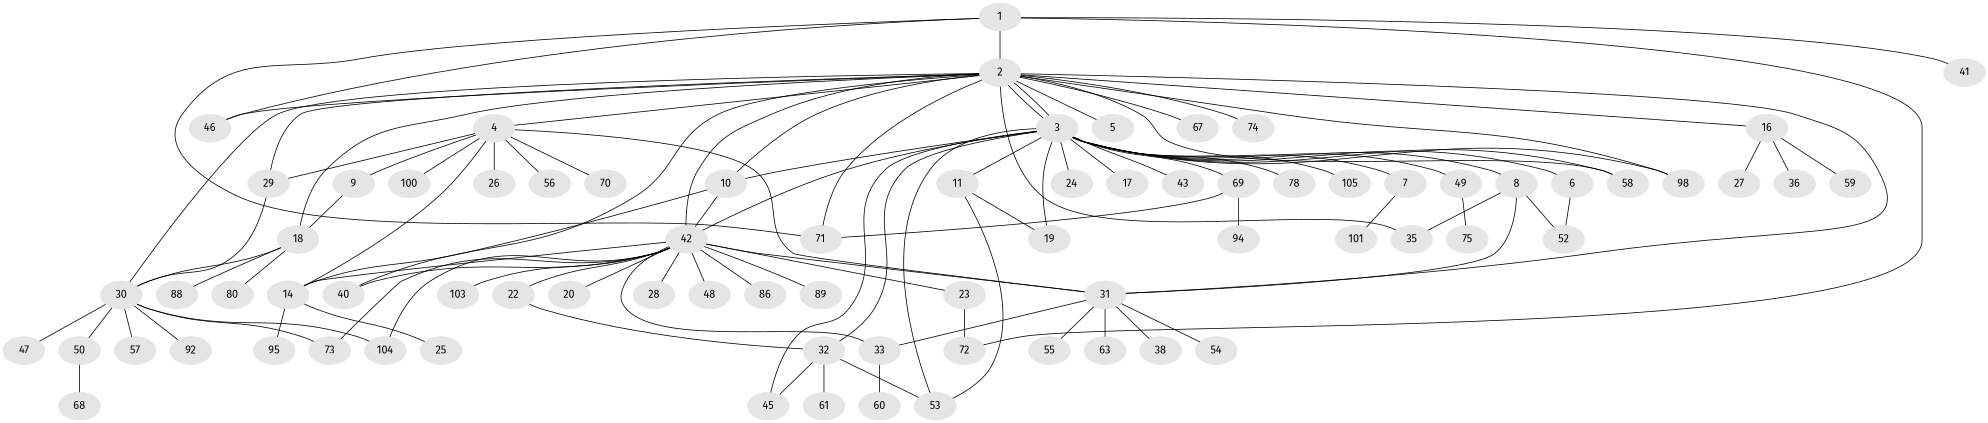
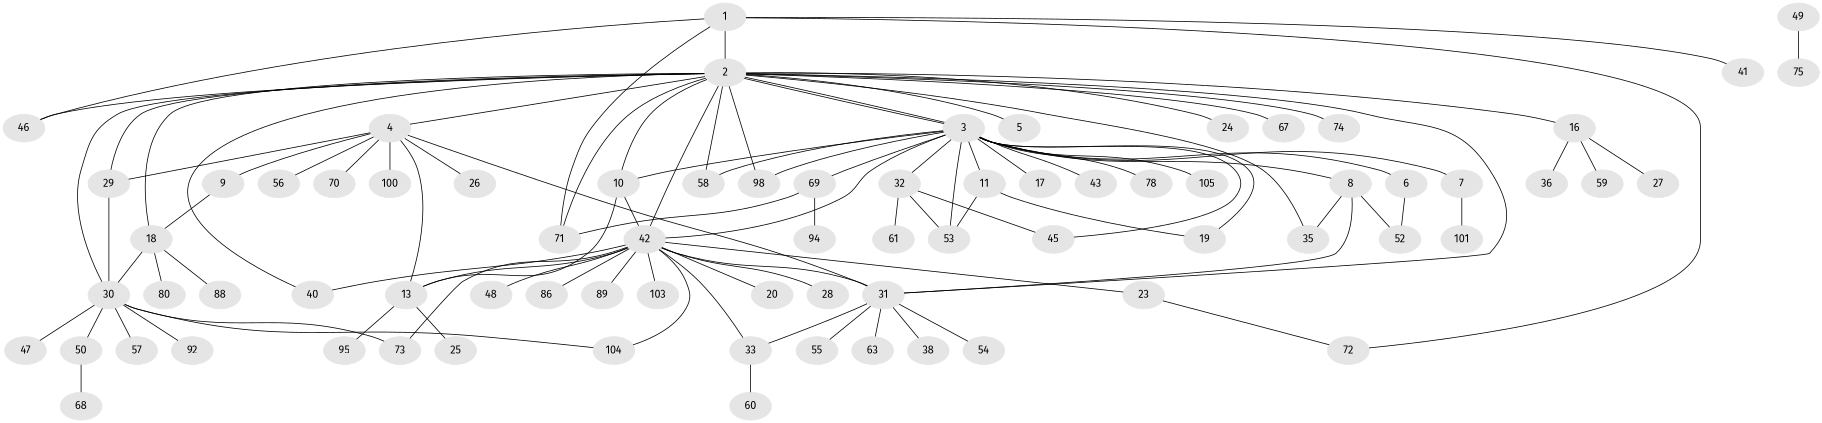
(1065, 156) -> (980, 81)
(1259, 156) -> none
(288, 295) -> (406, 295)
(514, 295) -> none
